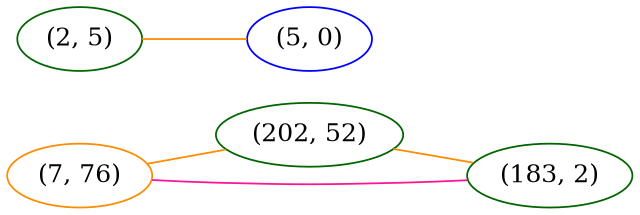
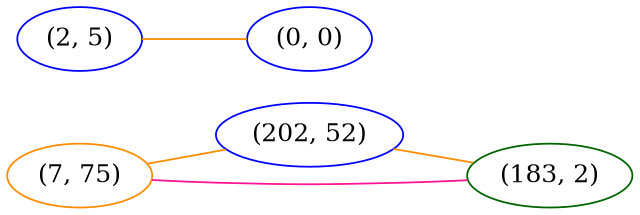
(80, 39) -> (80, 39)
(310, 39) -> (310, 39)
(310, 135) -> (310, 135)
(80, 176) -> (80, 176)
